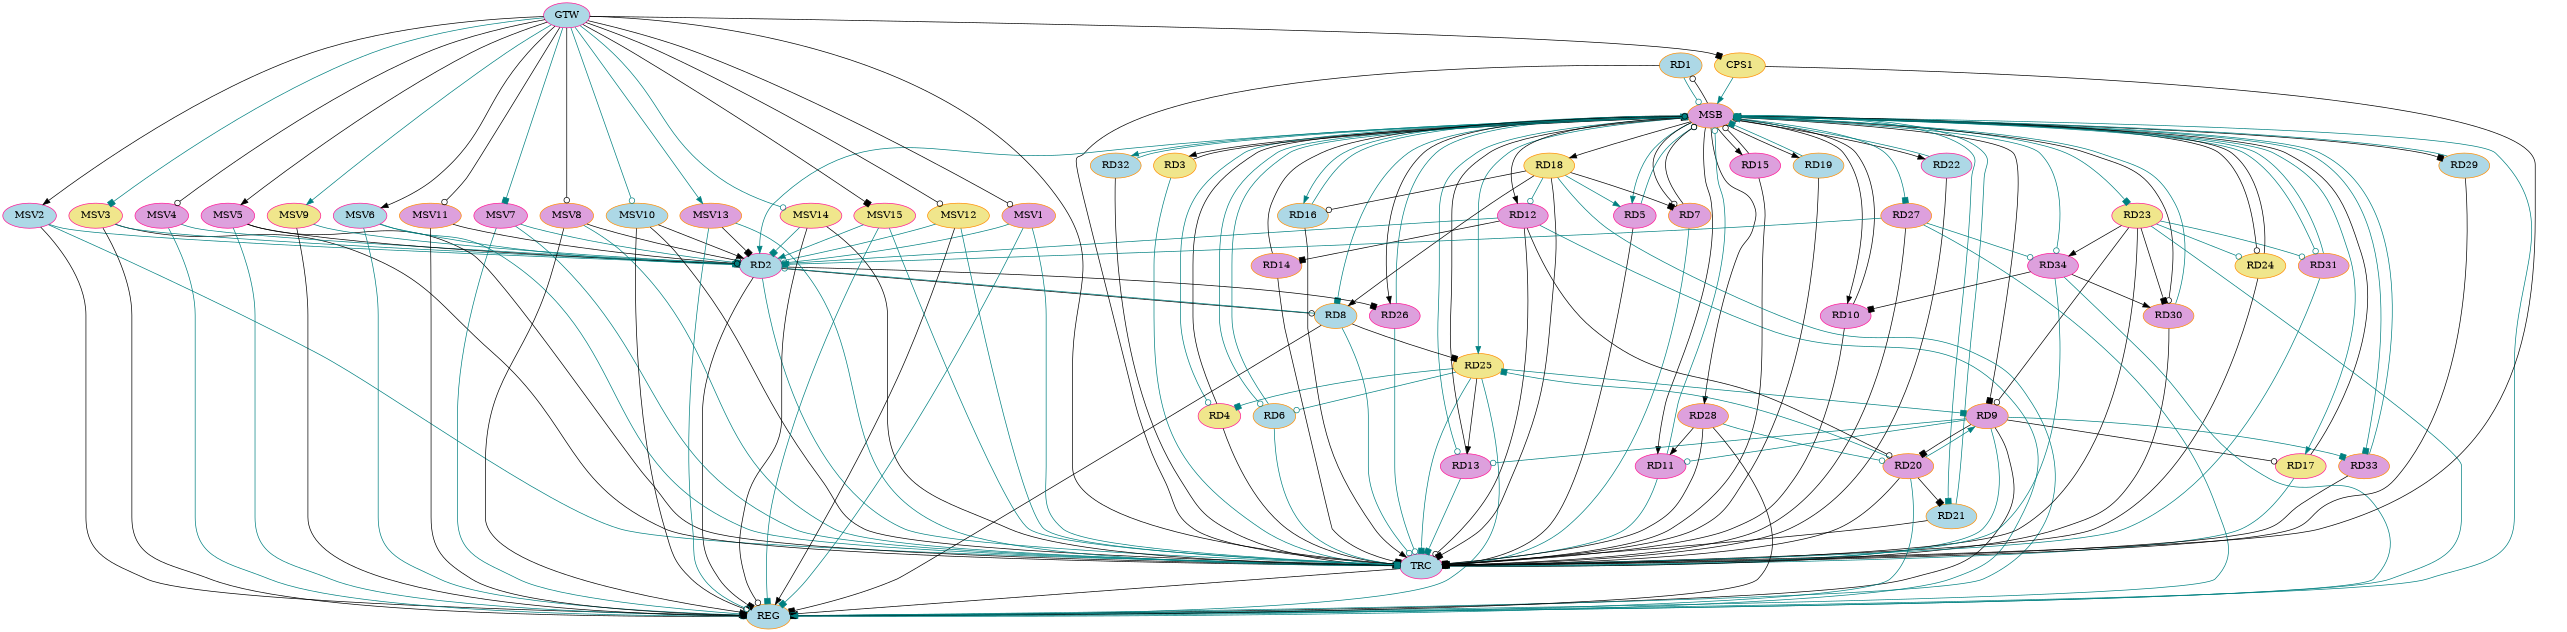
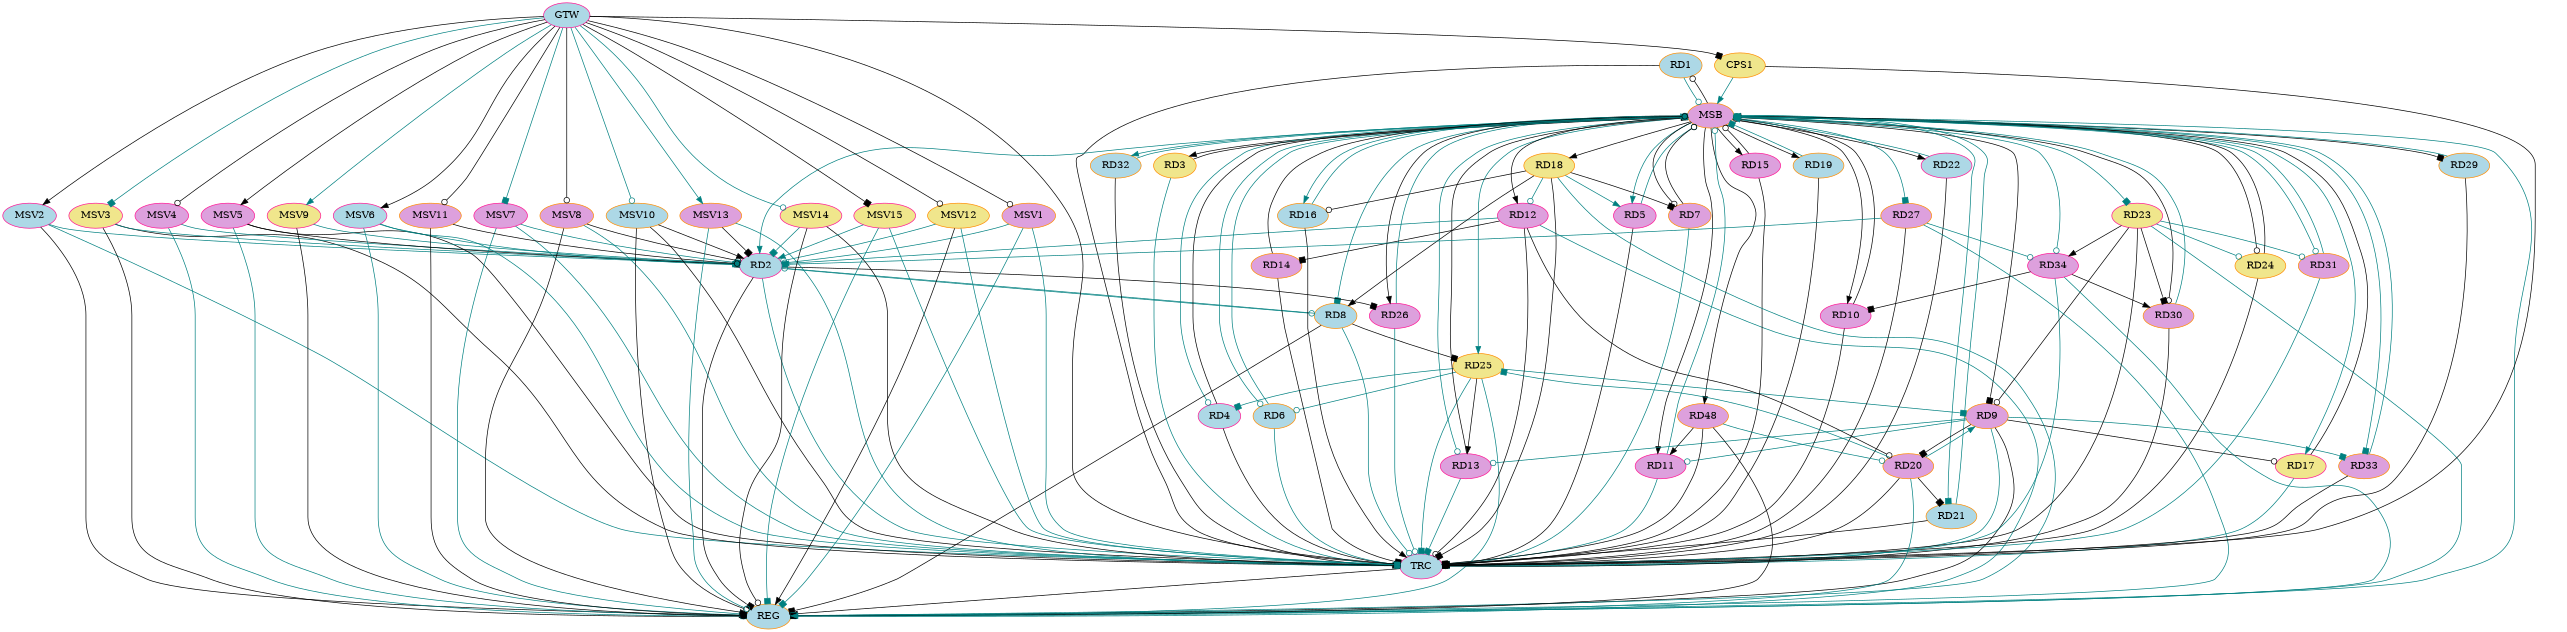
(1045, 291) -> (1045, 291)
(1219, 416) -> (1219, 416)
(1703, 416) -> (1703, 416)
